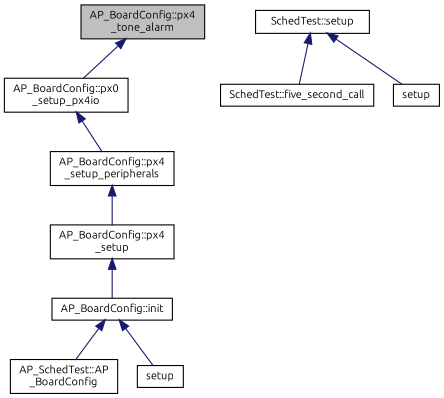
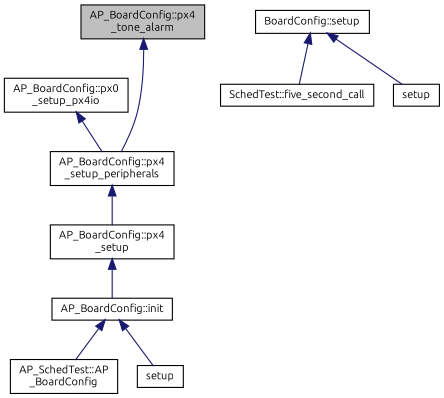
(312, 22) -> (312, 22)
(100, 62) -> (139, 103)
